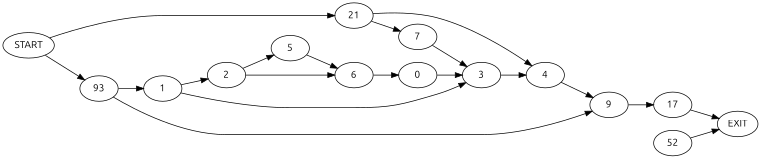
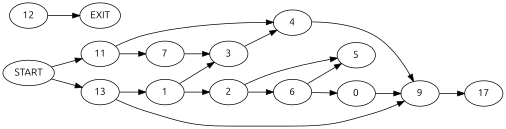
(354, 16) -> (100, 54)
(319, 60) -> (321, 76)
(446, 75) -> (385, 94)
(99, 89) -> (100, 92)
(701, 113) -> none
(673, 143) -> (29, 16)
